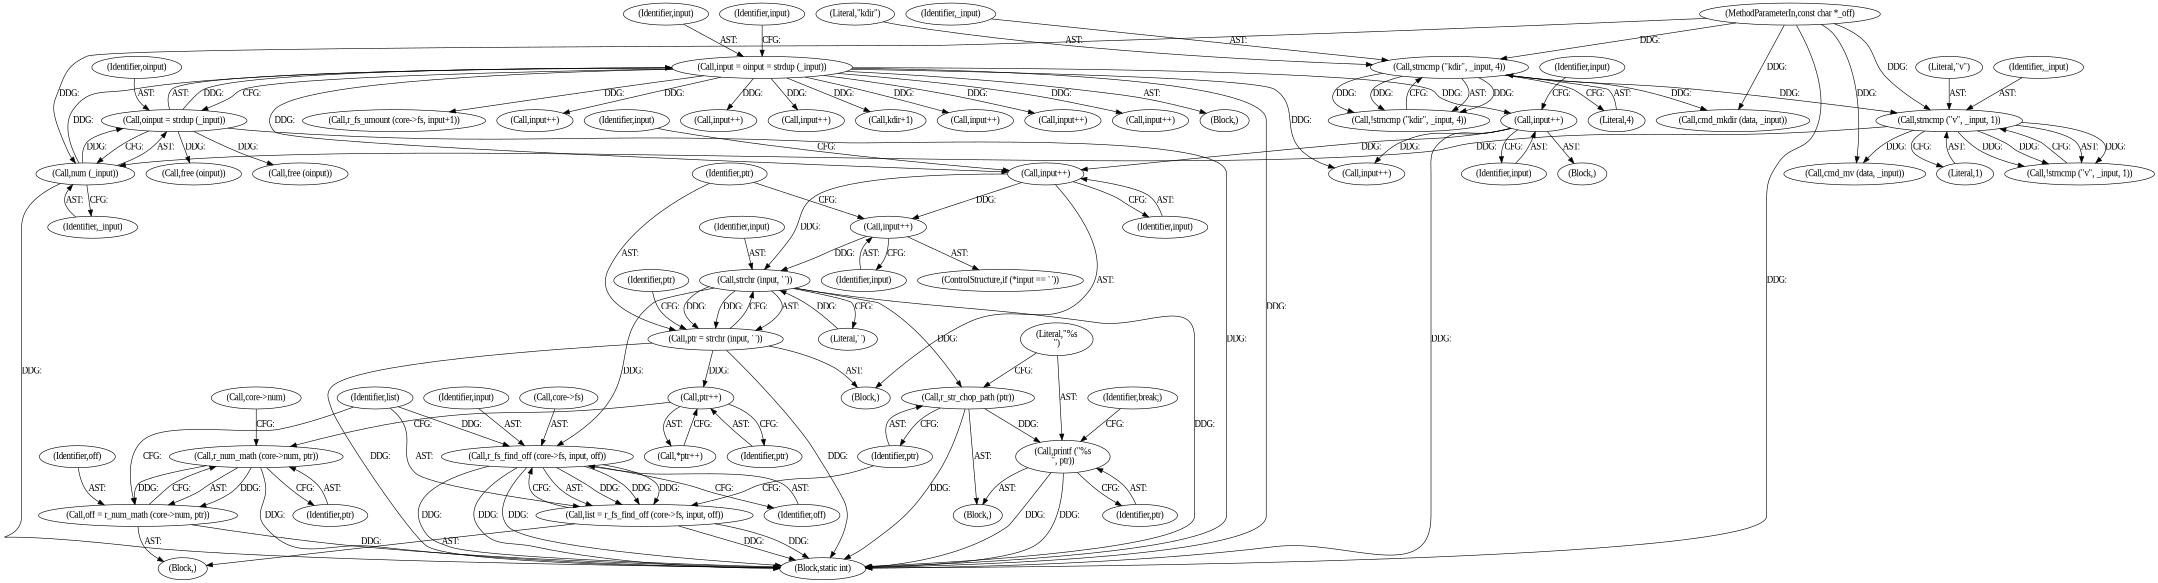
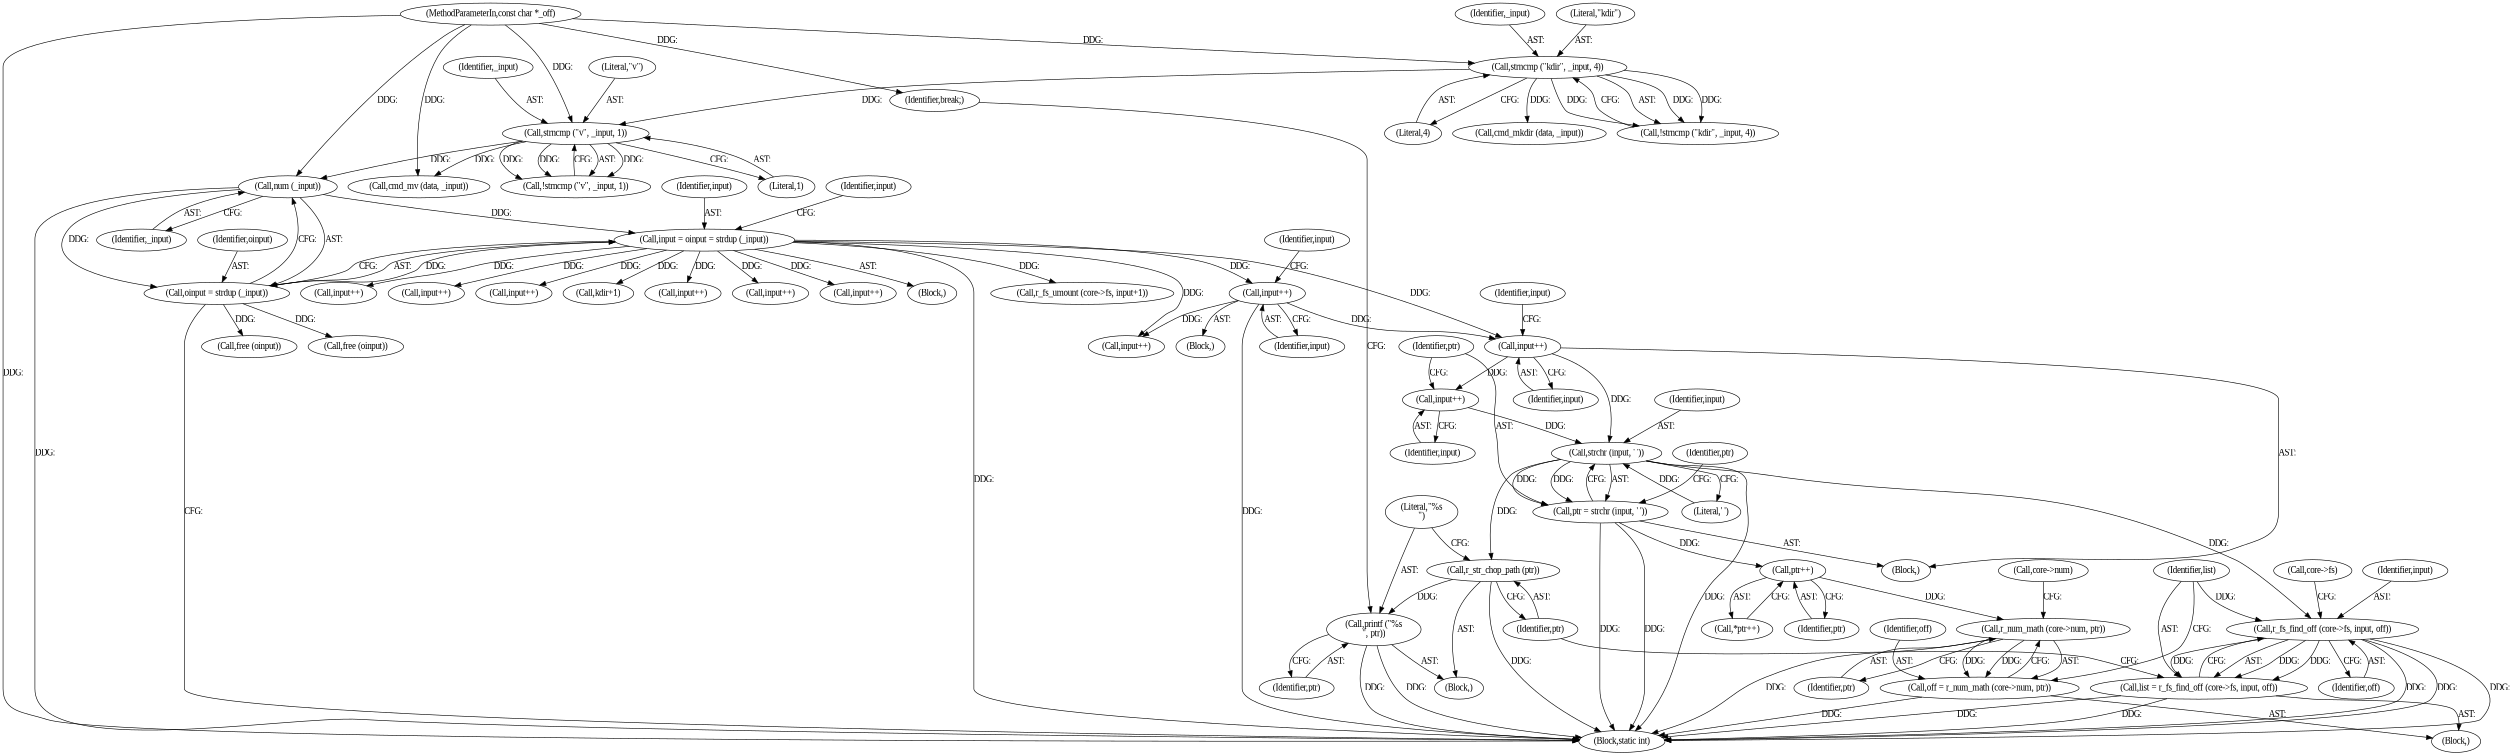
(1763, 65) -> (718, 56)
(1000, 281) -> none
(1238, 339) -> (195, 512)
(424, 425) -> (1936, 597)
(561, 425) -> (2328, 597)
